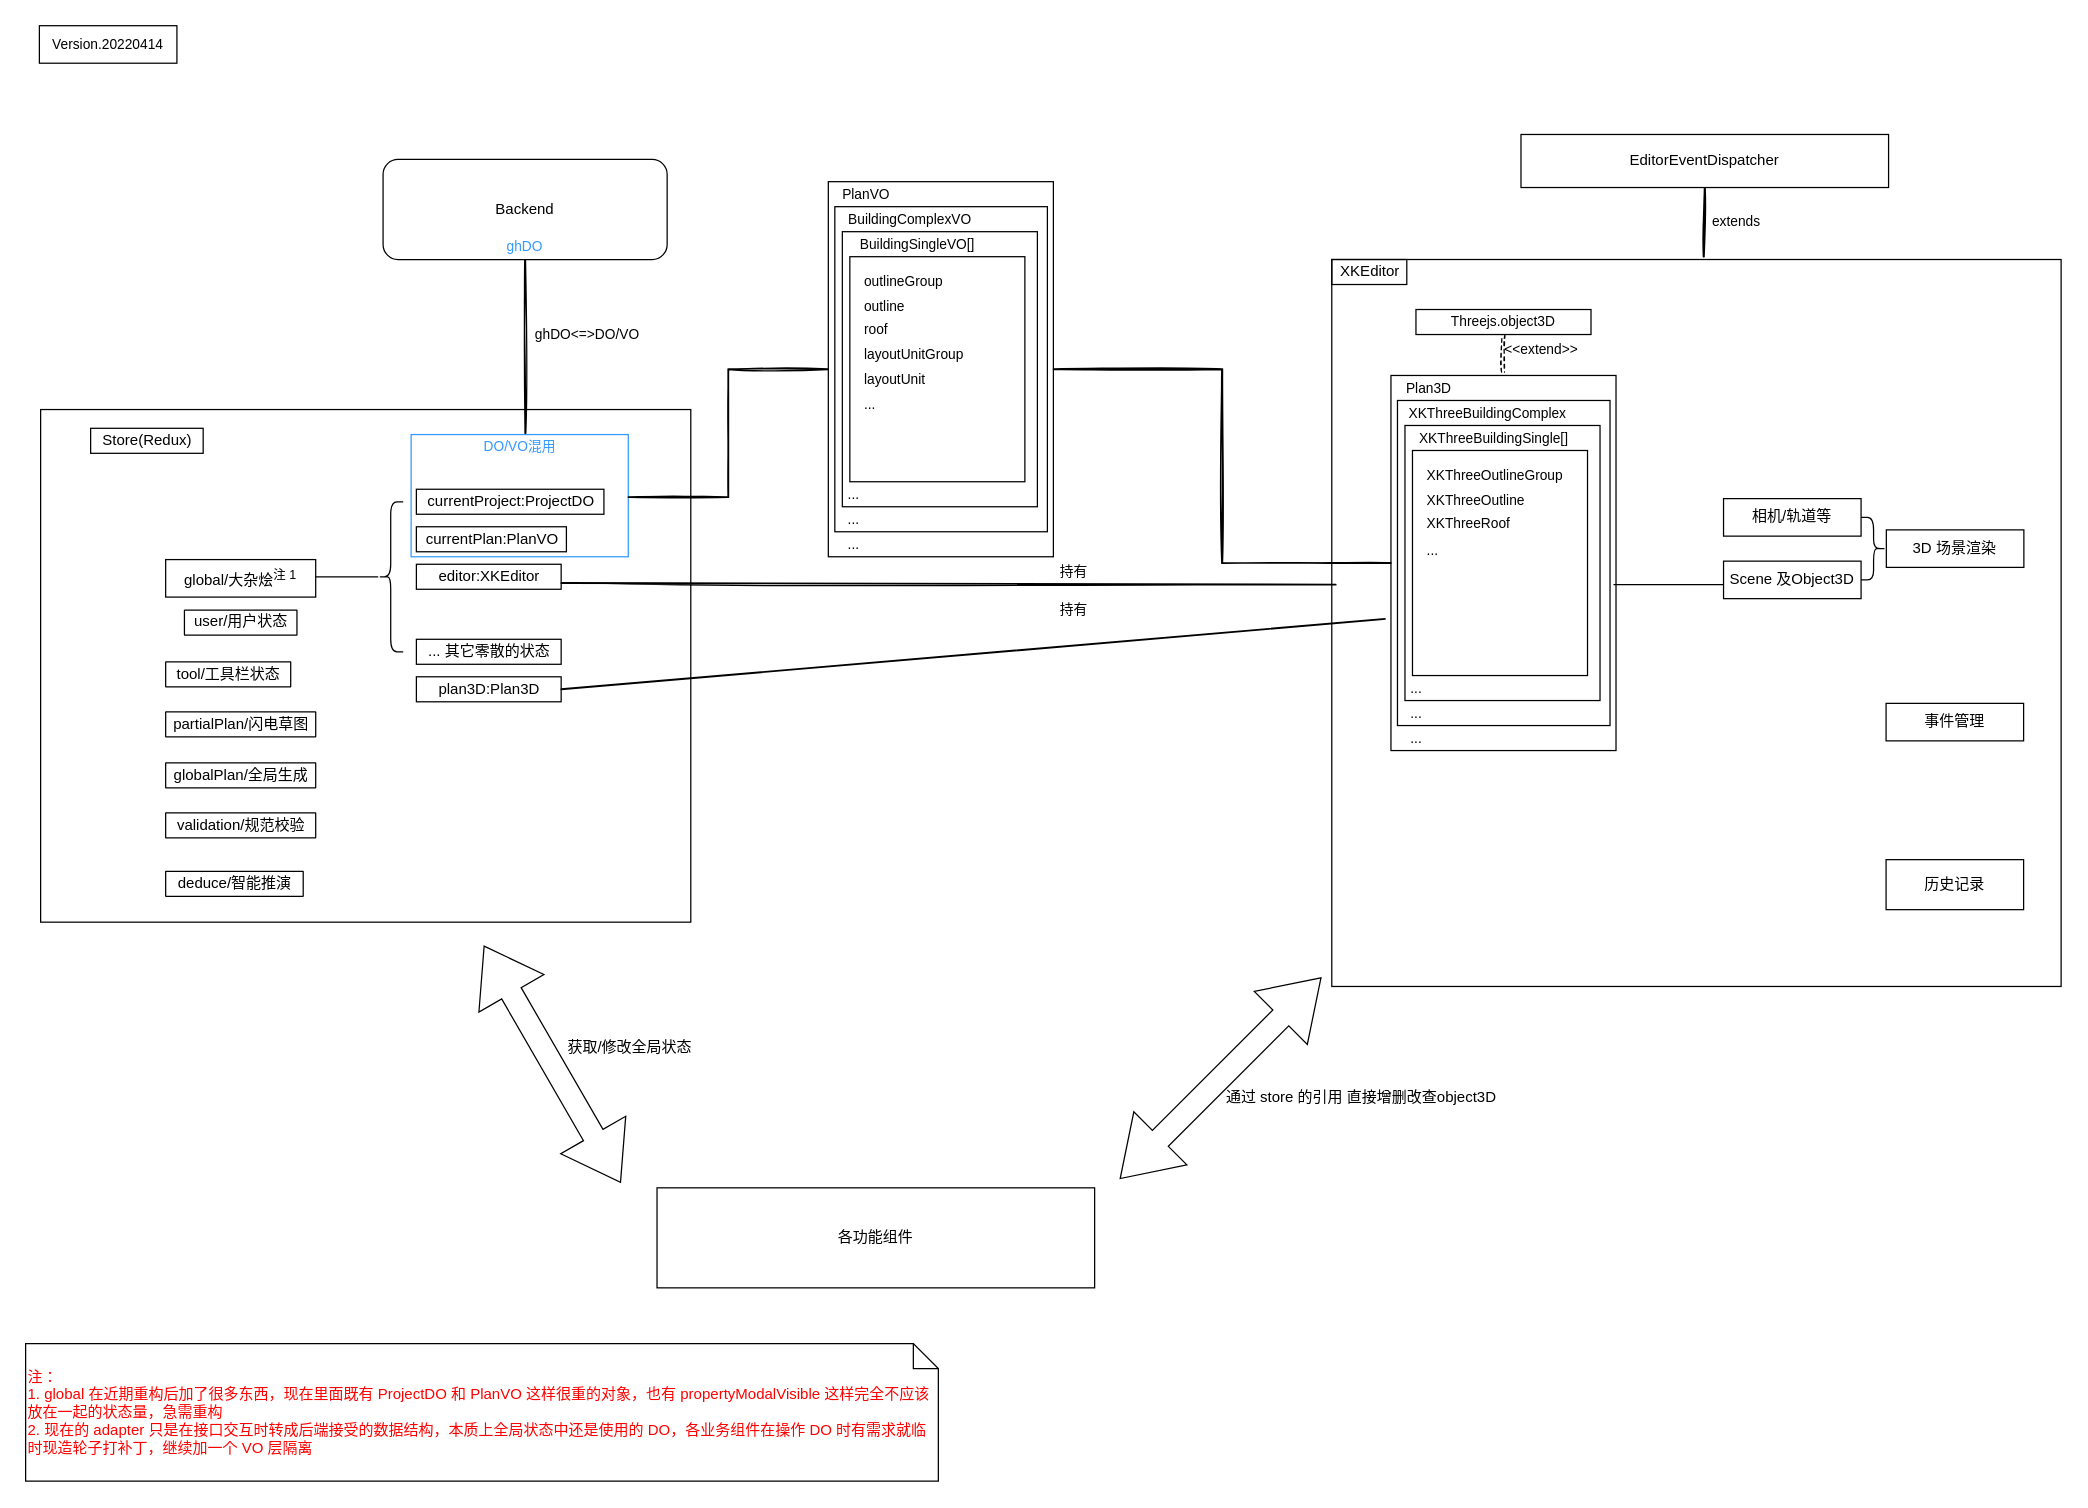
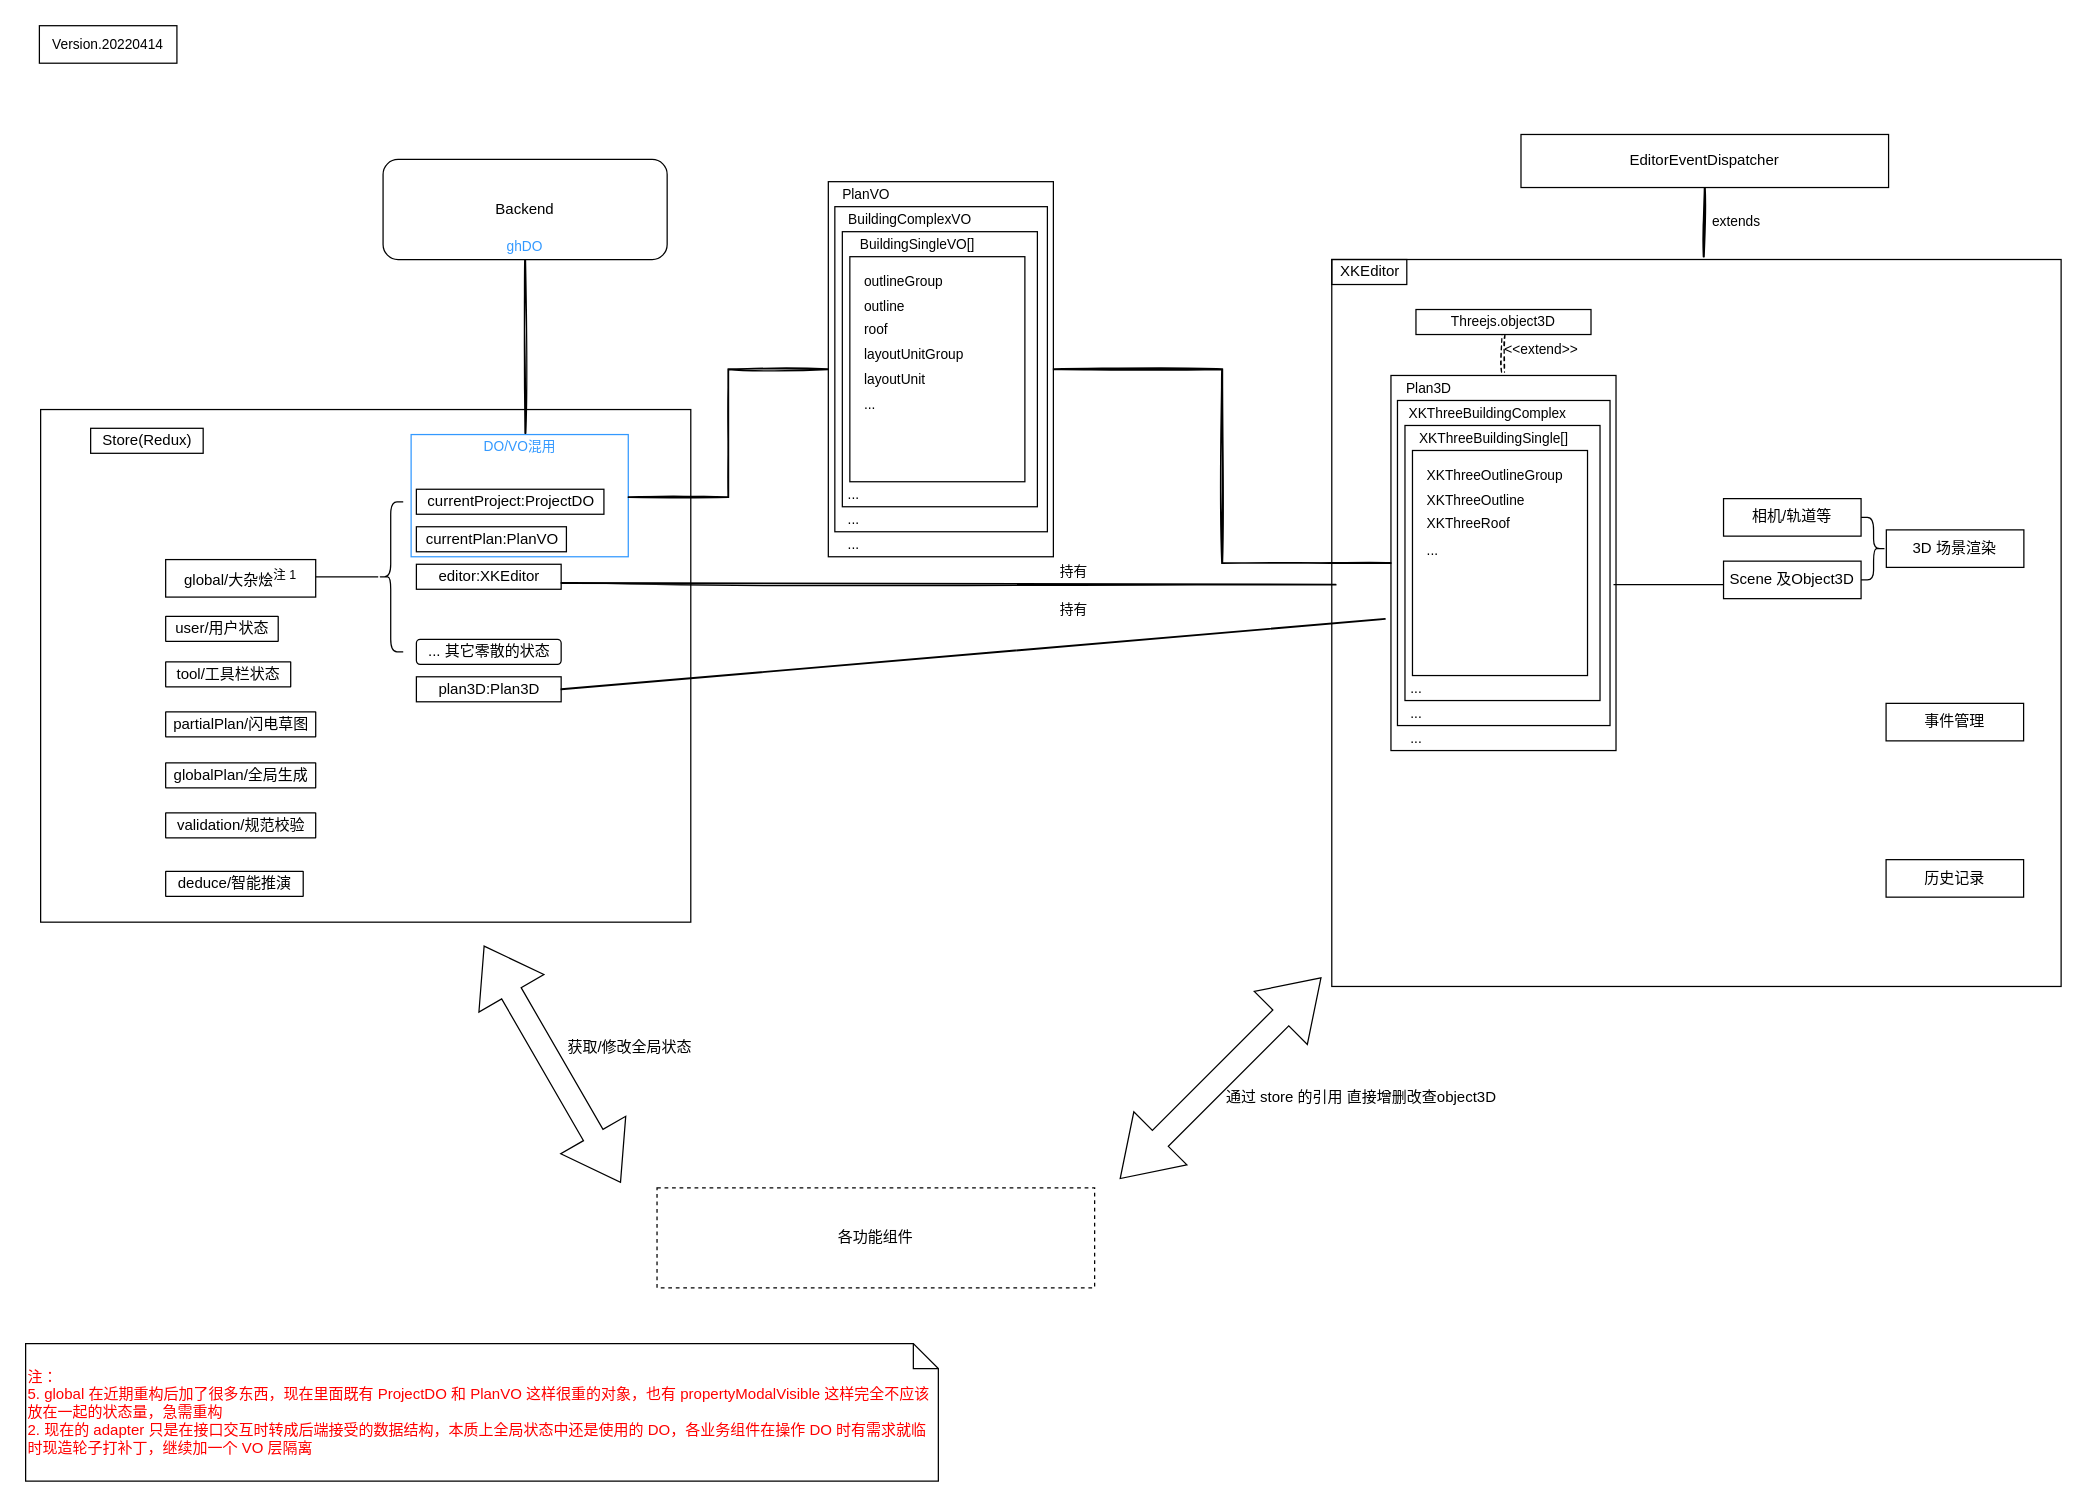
(587, 334) -> none
(241, 622) -> (222, 629)
(489, 652) -> (489, 652)
(1954, 884) -> (1954, 878)
(876, 1237) -> (876, 1237)
(483, 1412) -> (483, 1412)
